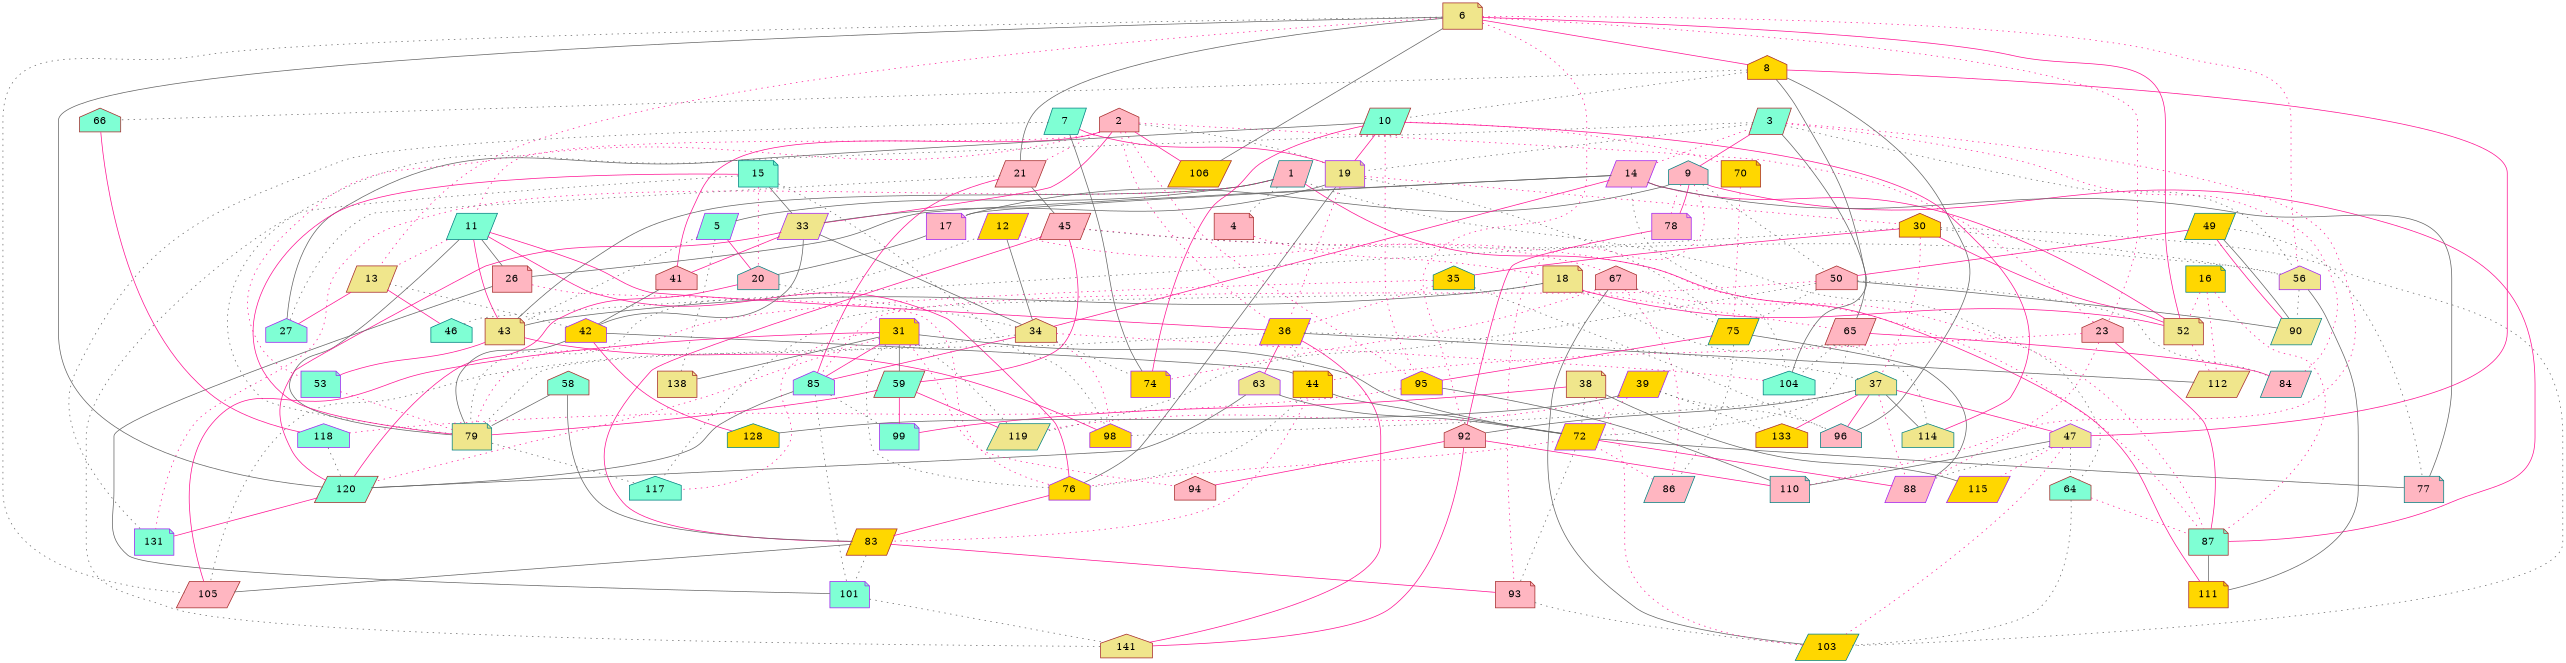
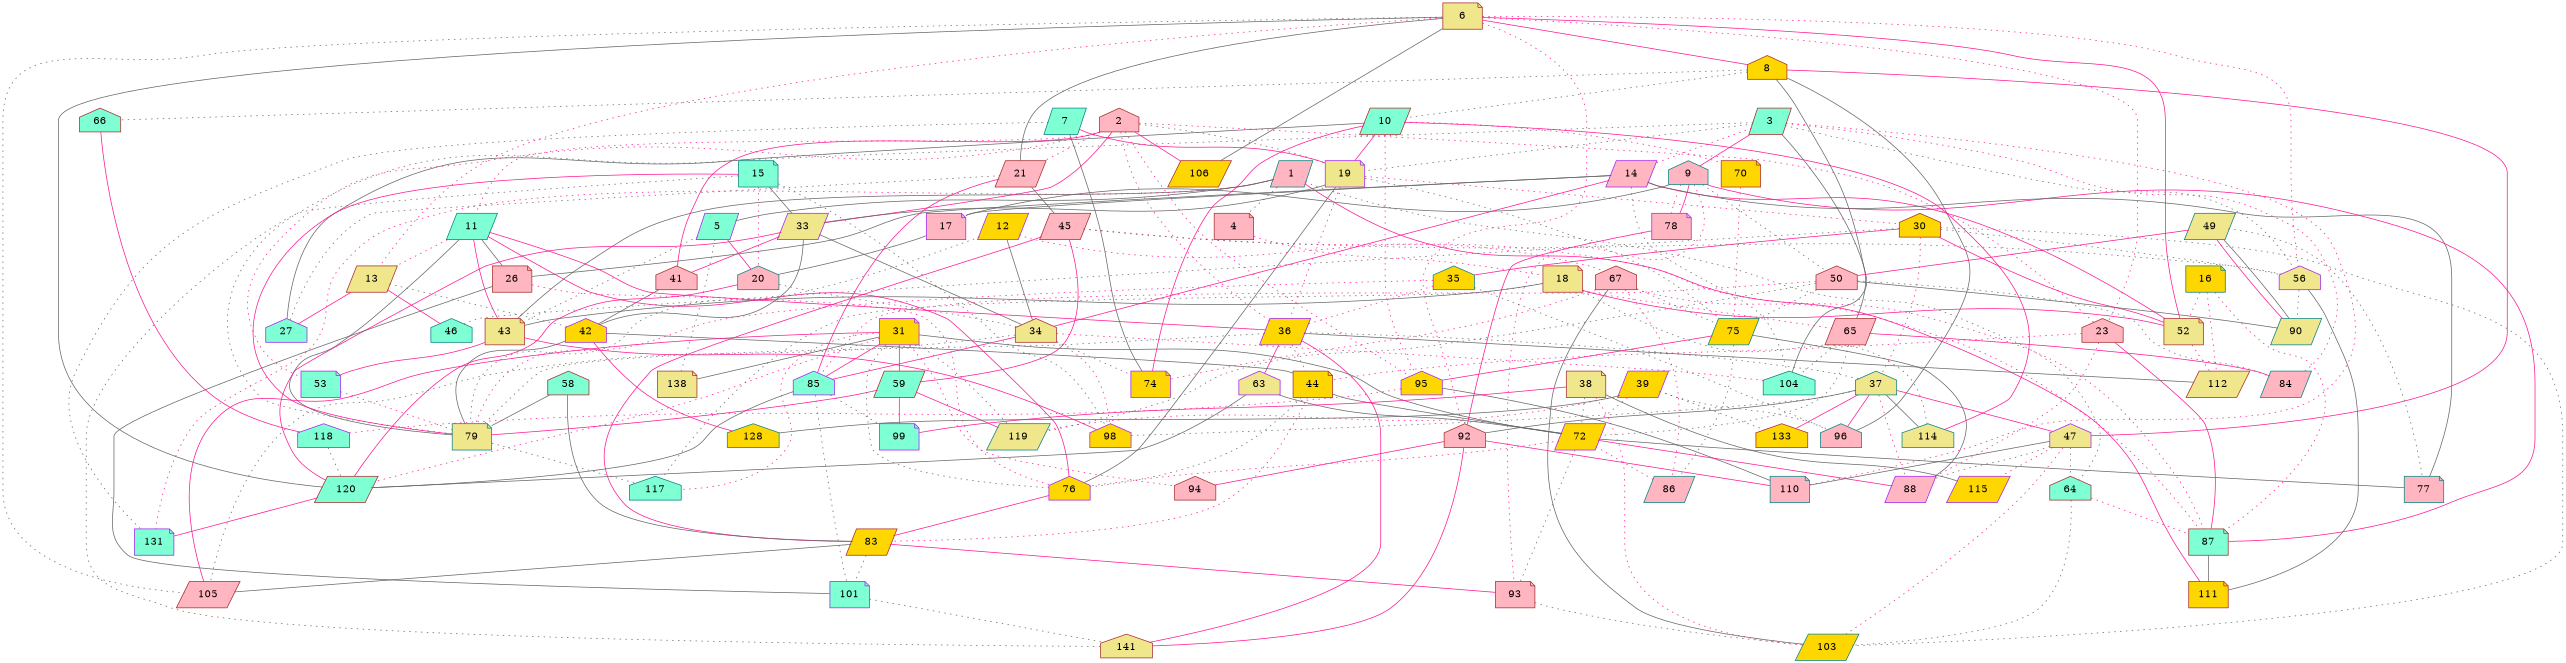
(2210, 226) -> (2210, 226)
